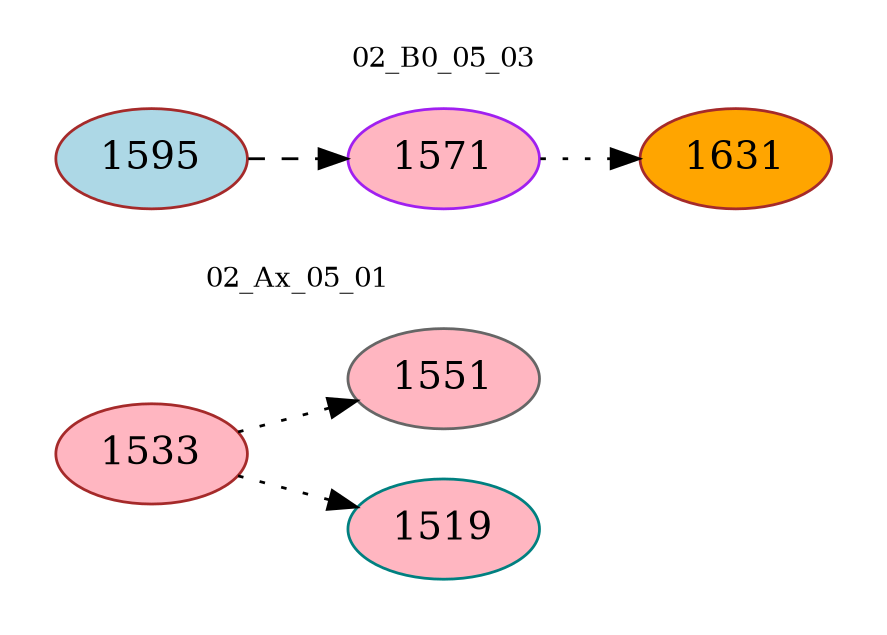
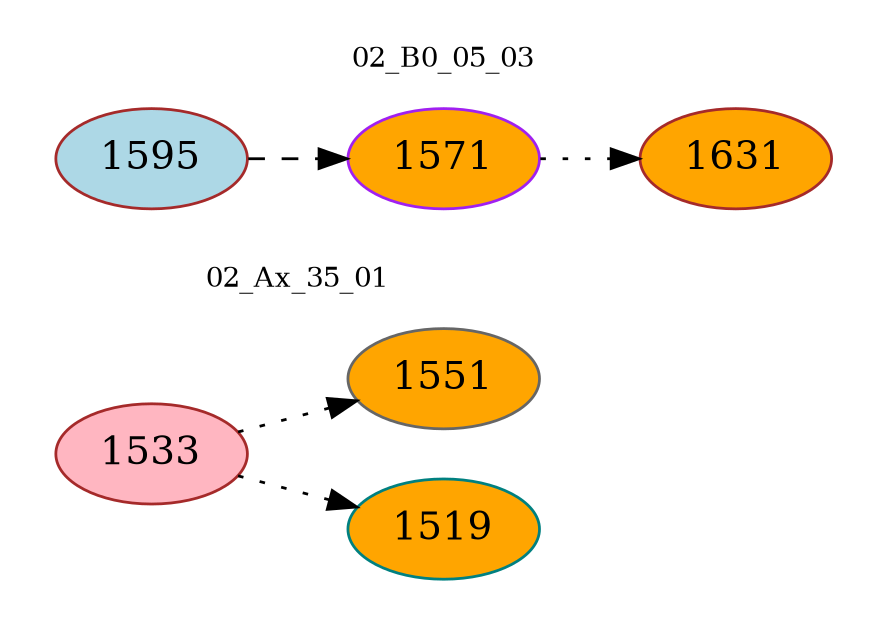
(444, 159) -> (444, 159)
(298, 280) -> (298, 280)
(444, 379) -> (444, 379)
(444, 529) -> (444, 529)
